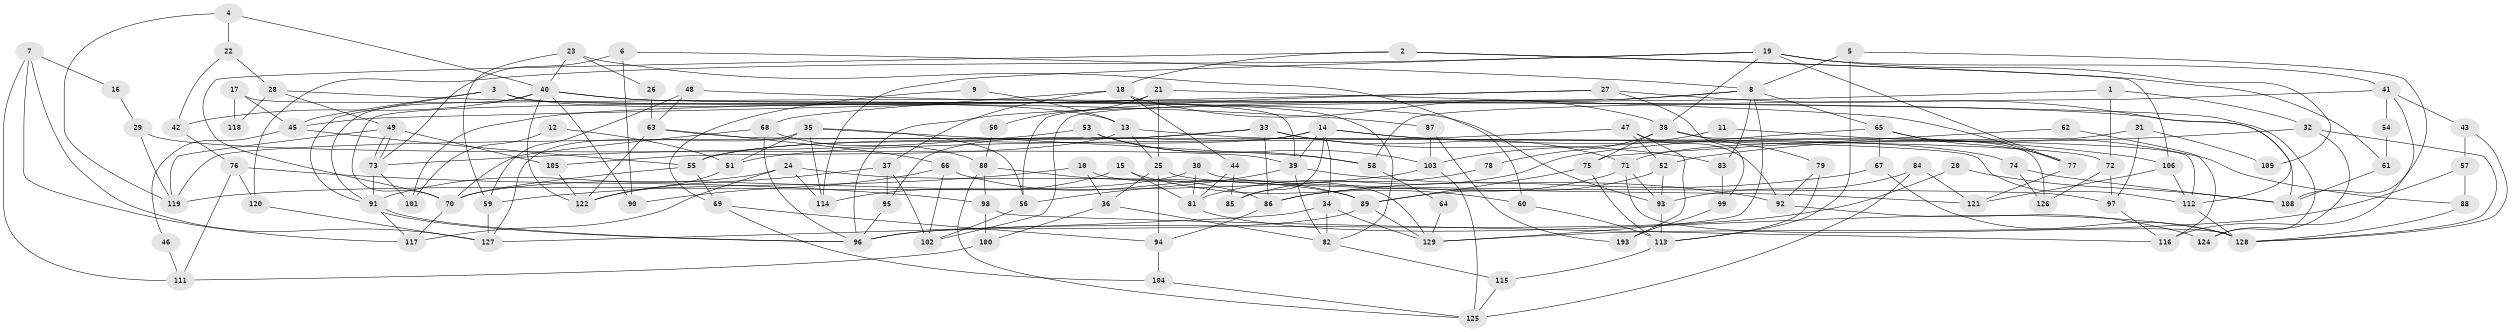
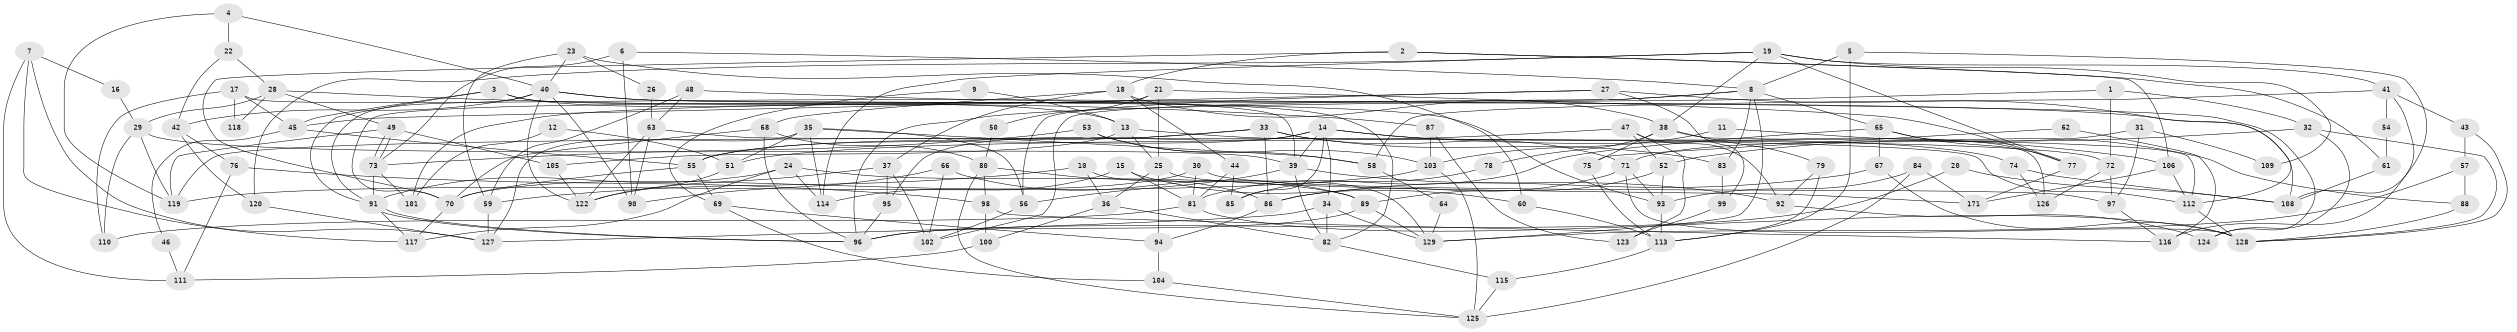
none -> (208, 108)
(799, 143) -> (642, 166)
(1525, 179) -> none
(245, 185) -> (210, 171)
(1974, 204) -> (1974, 204)
none -> (105, 242)
(1623, 242) -> (1623, 242)
